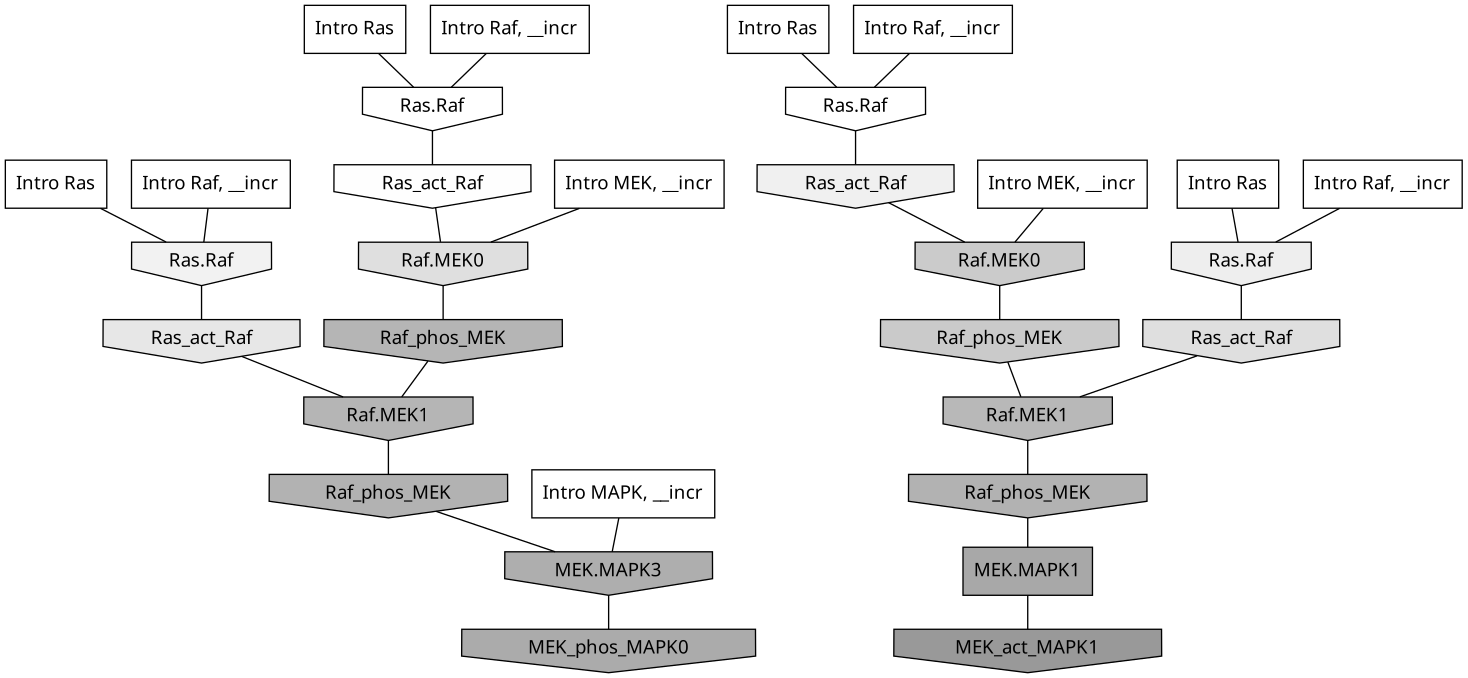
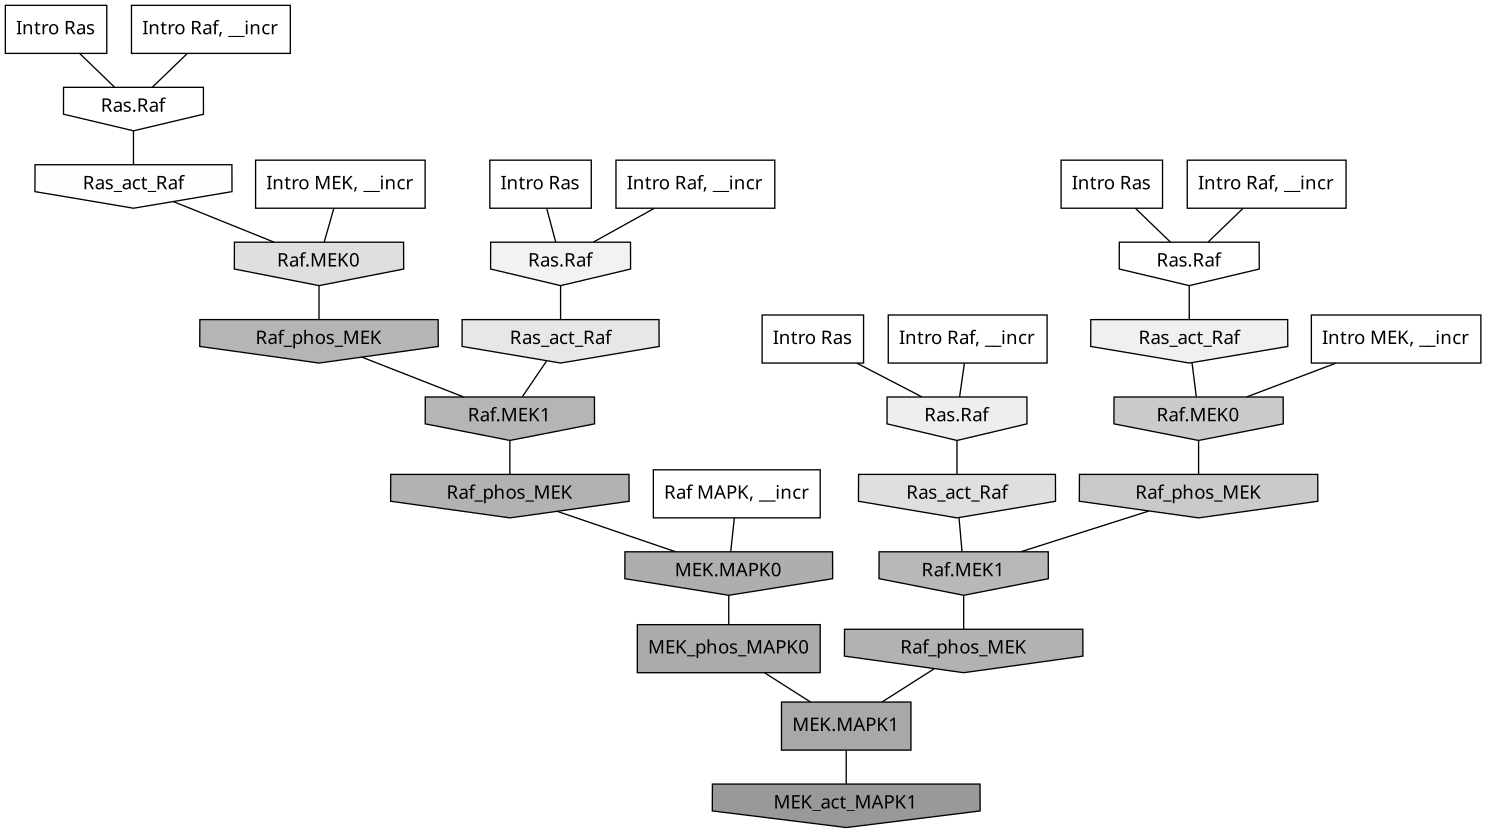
(623, 494) -> (737, 494)
(609, 571) -> (729, 571)
(609, 649) -> (729, 649)
none -> (788, 687)
